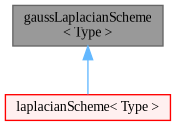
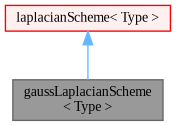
(88, 77) -> (88, 62)
